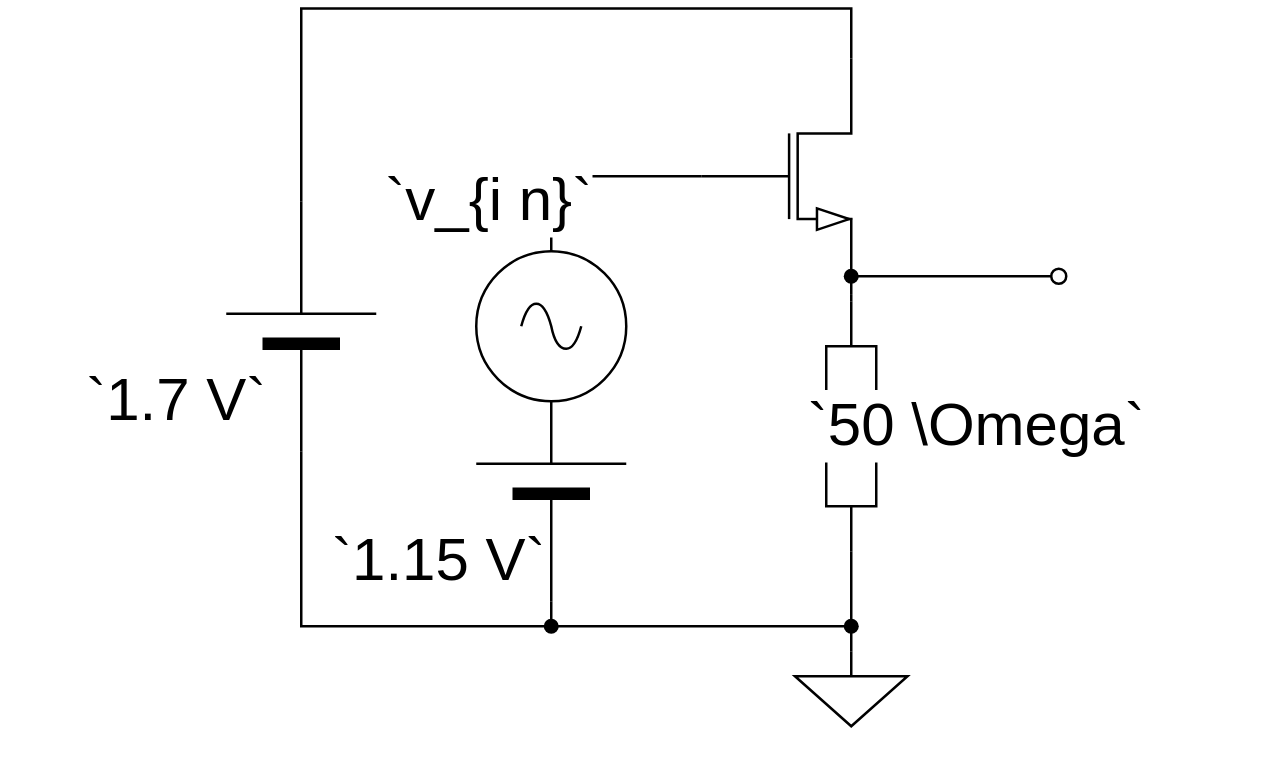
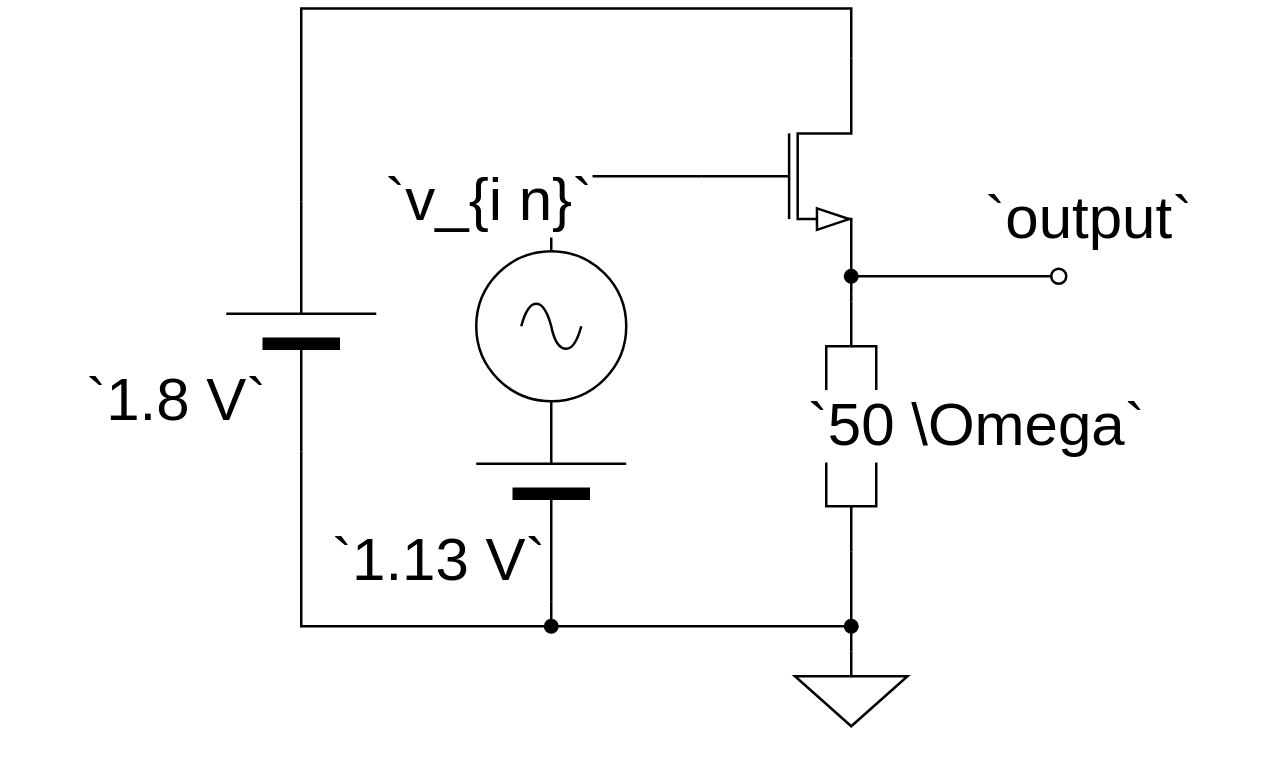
none -> (1089, 219)
(178, 401) -> (178, 401)
(440, 561) -> (440, 561)
